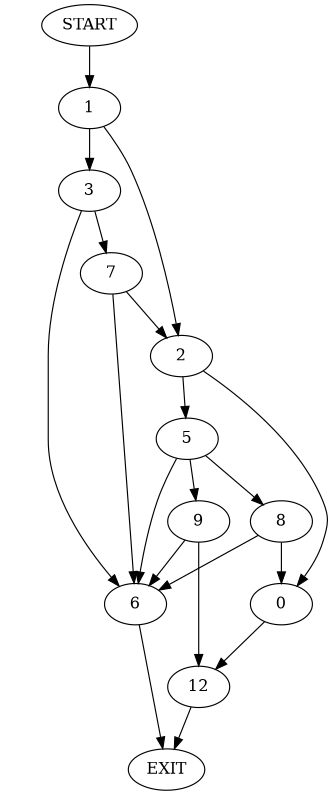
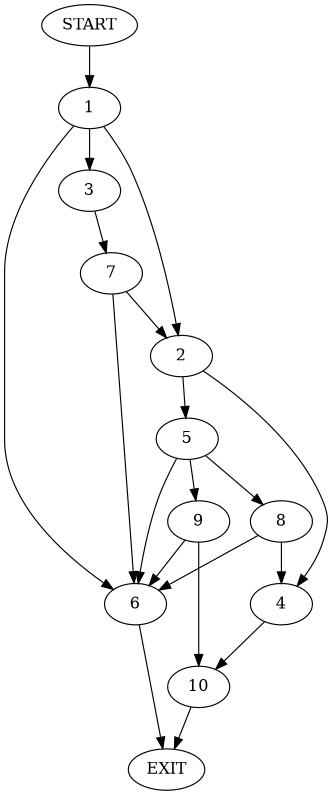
(48, 400) -> (5, 364)
(281, 604) -> (281, 604)
(199, 687) -> (199, 687)
